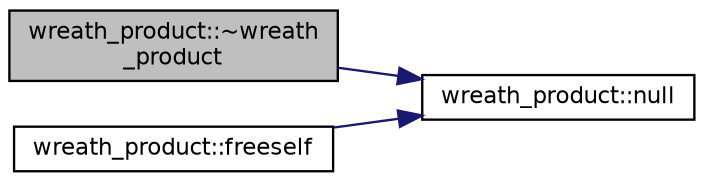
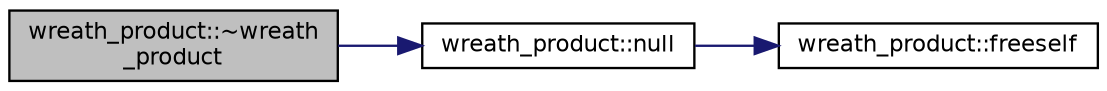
(366, 123) -> (725, 46)
